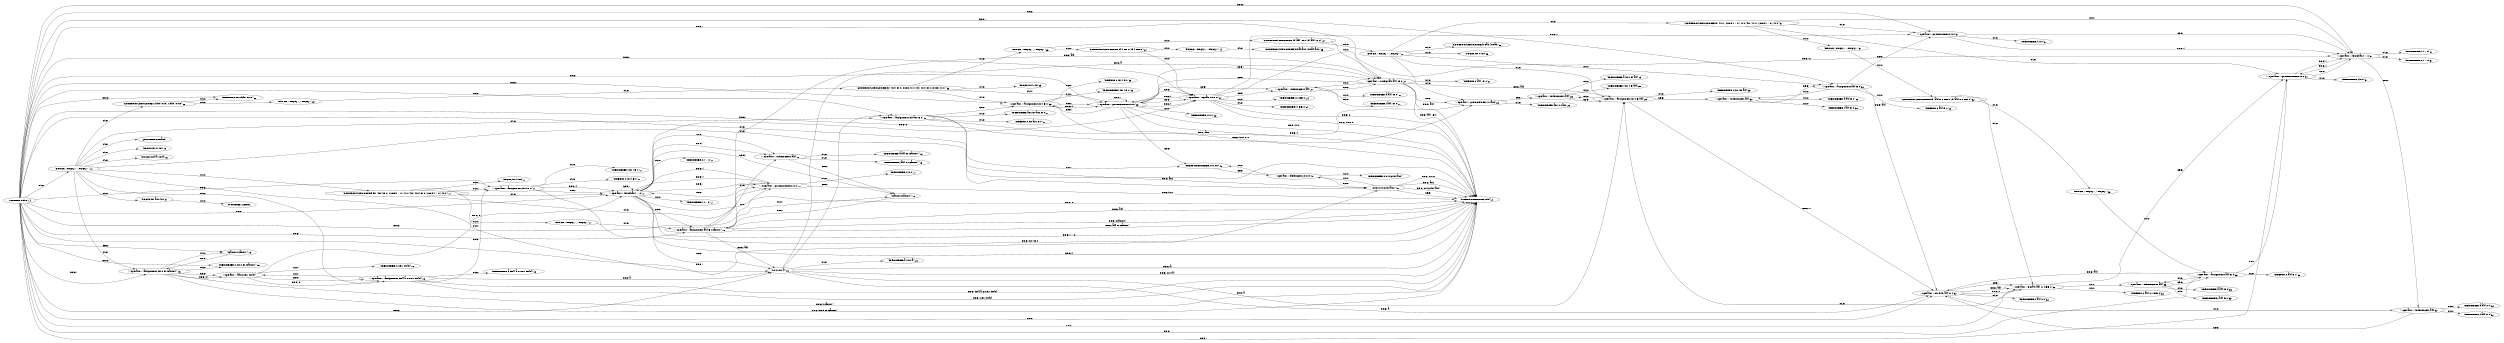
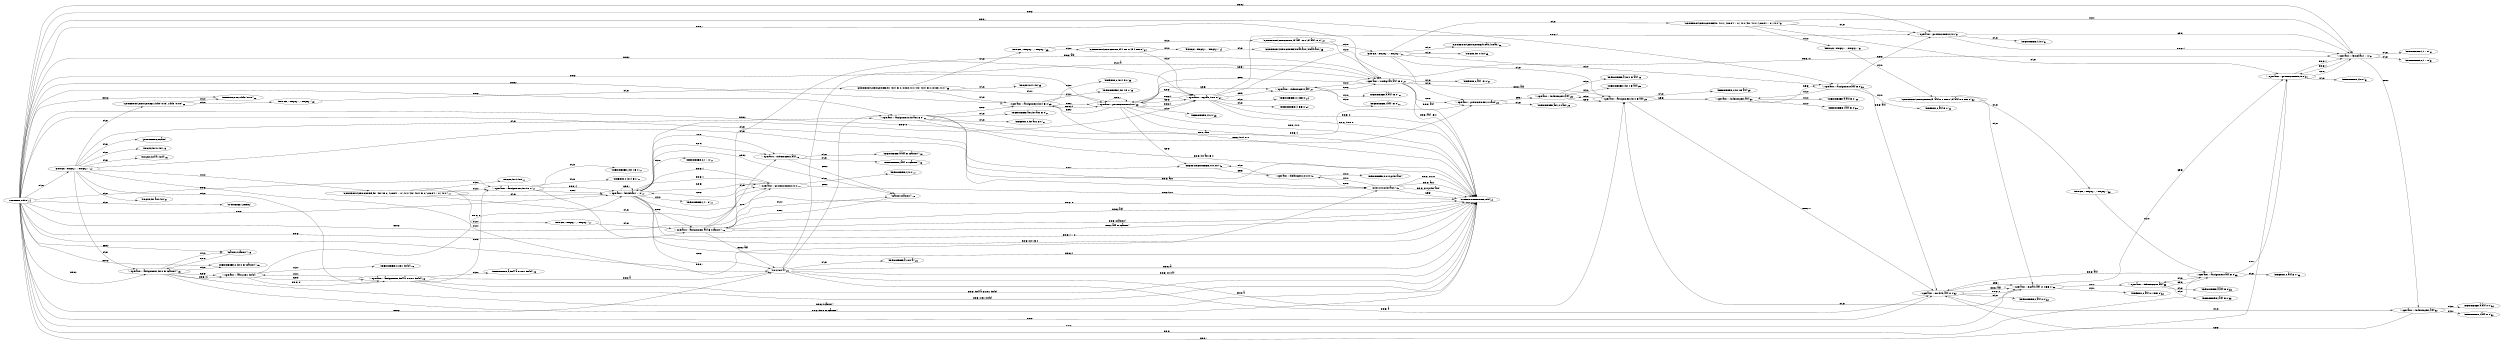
(1118, 63) -> (1118, 63)
none -> (1197, 158)
(196, 202) -> (128, 204)
